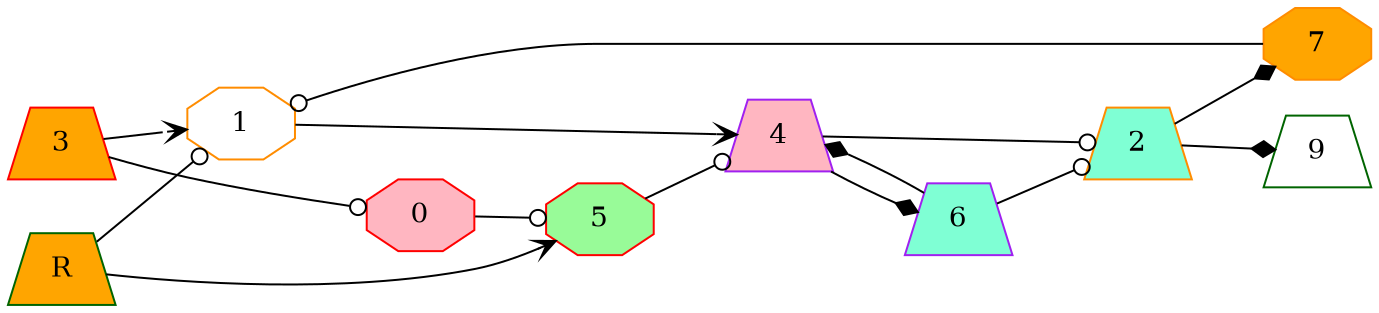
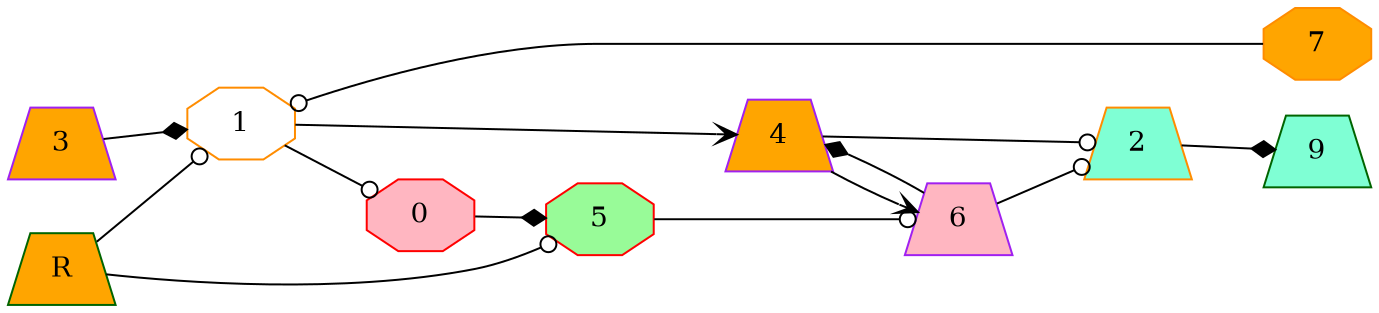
(1214, 101) -> none
(133, 136) -> (133, 136)
(779, 136) -> (779, 136)
(62, 144) -> (62, 144)
(1317, 151) -> (1317, 151)
(680, 182) -> (777, 219)
(228, 186) -> (324, 166)
(865, 189) -> (865, 189)
(502, 217) -> (502, 217)
(959, 219) -> (959, 219)
(326, 284) -> (326, 284)
